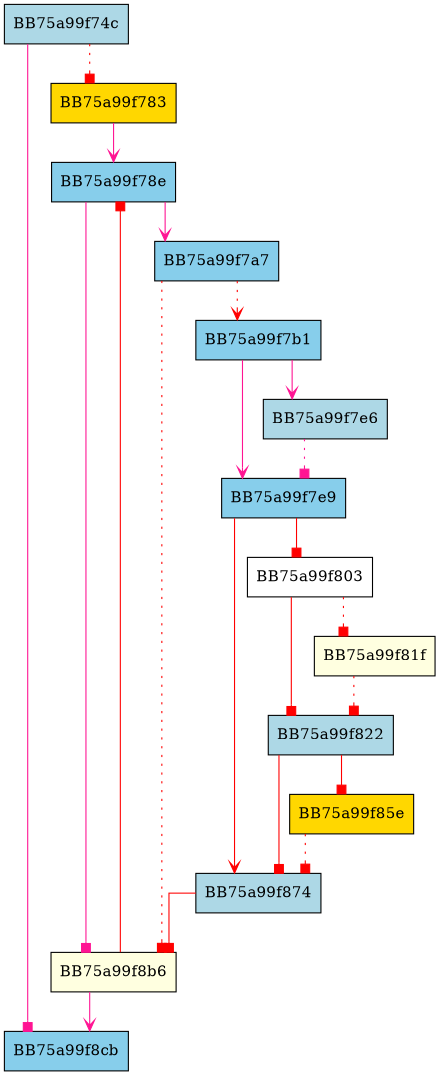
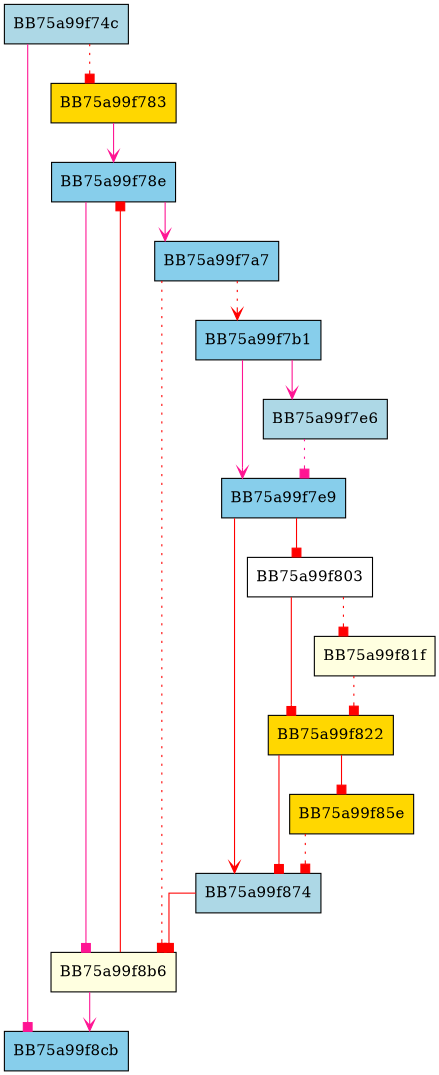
(331, 735) -> (331, 735)
